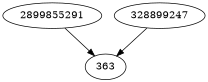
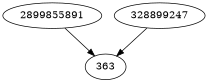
(52, 16) -> (52, 16)
